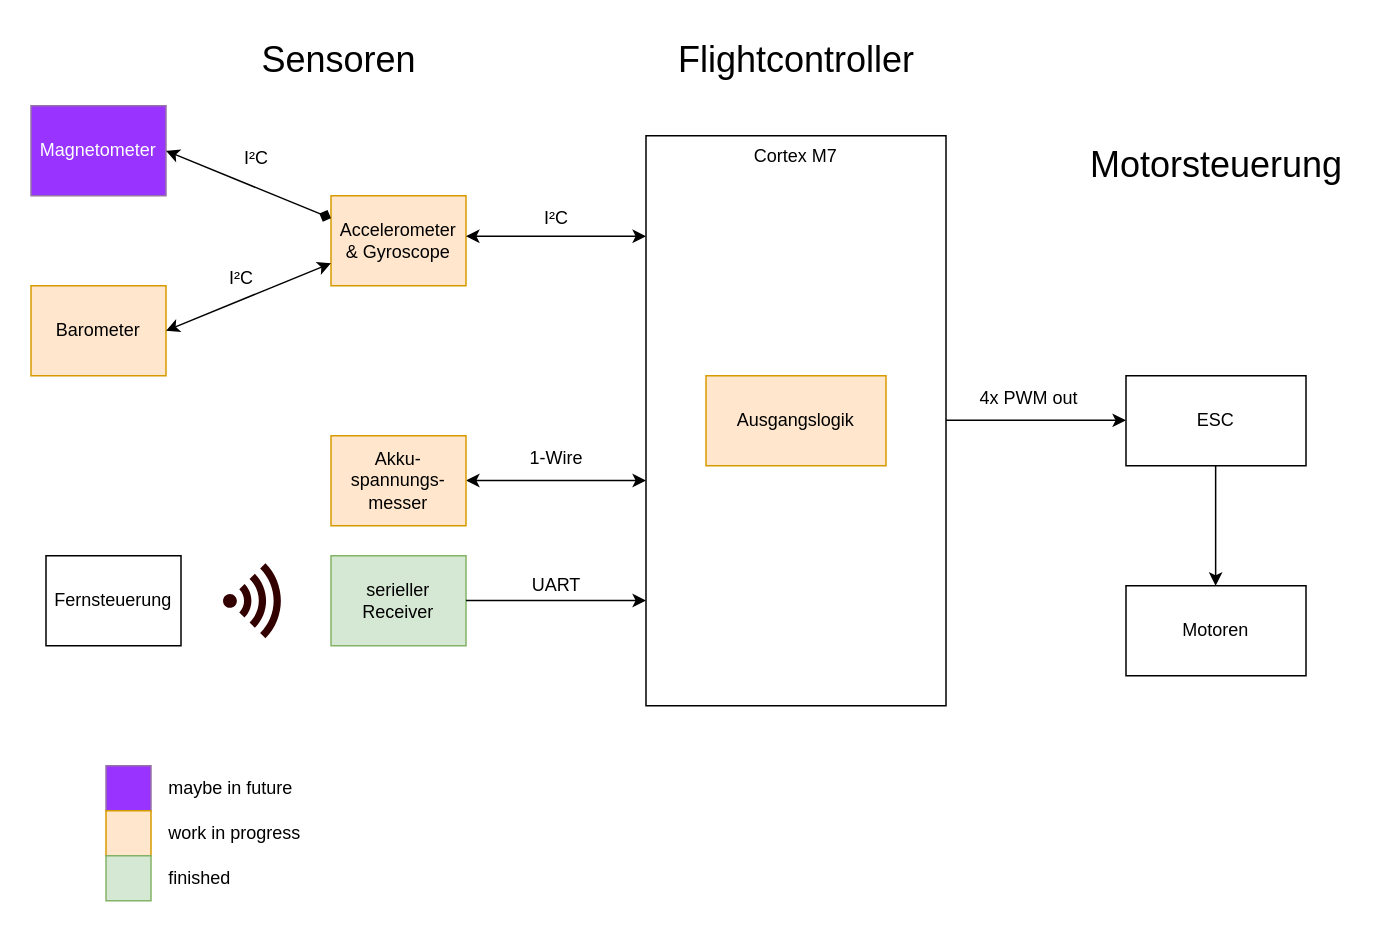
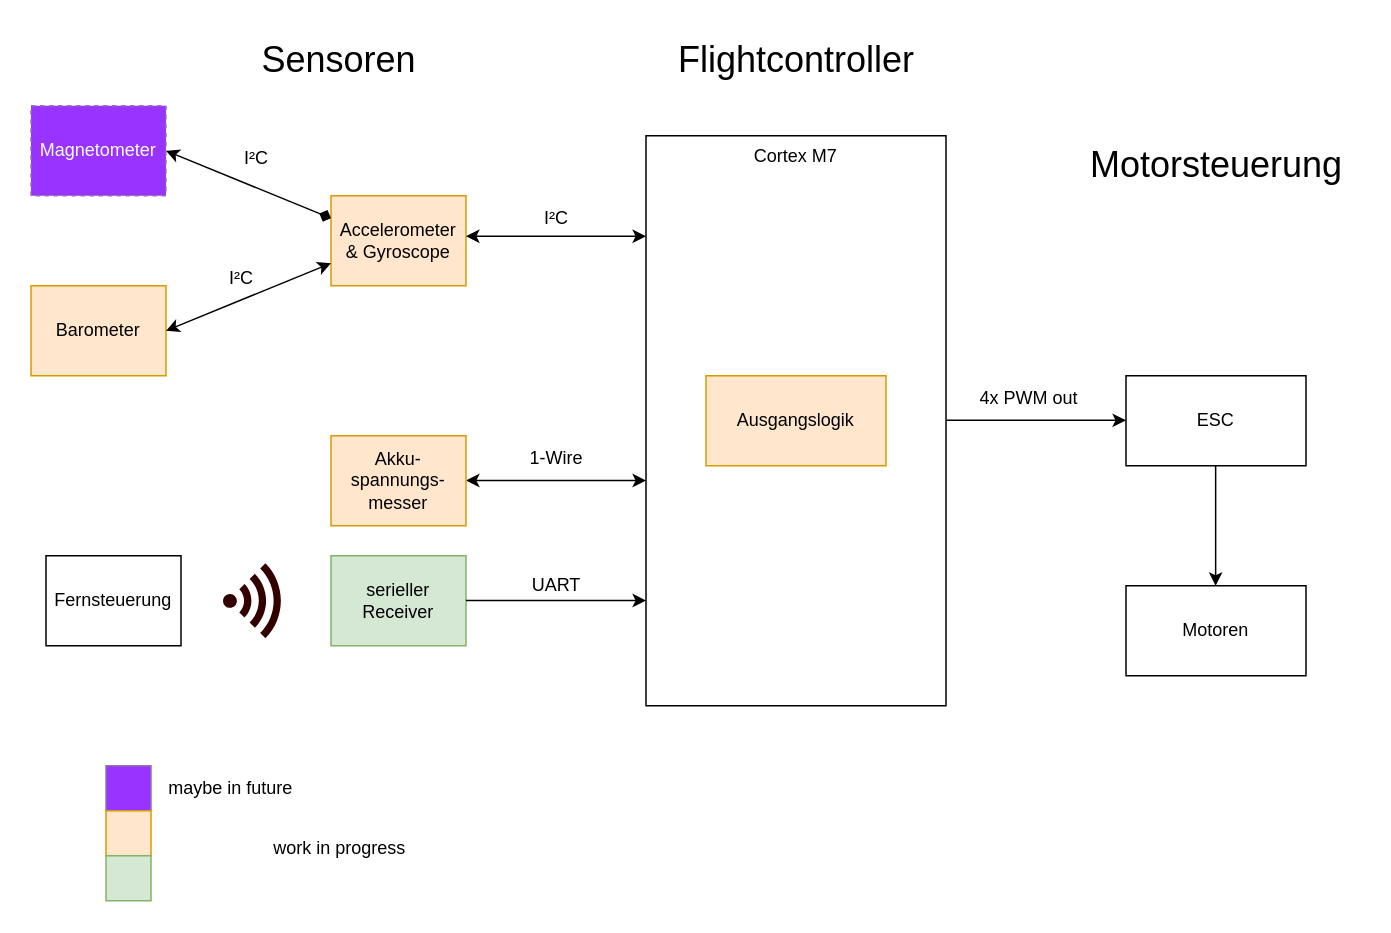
(98, 151) -> (98, 151)
(248, 833) -> (353, 848)
(211, 878) -> none
